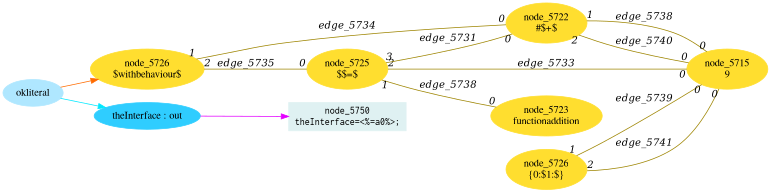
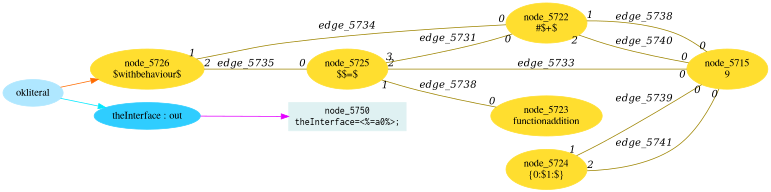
(547, 169) -> (547, 169)
